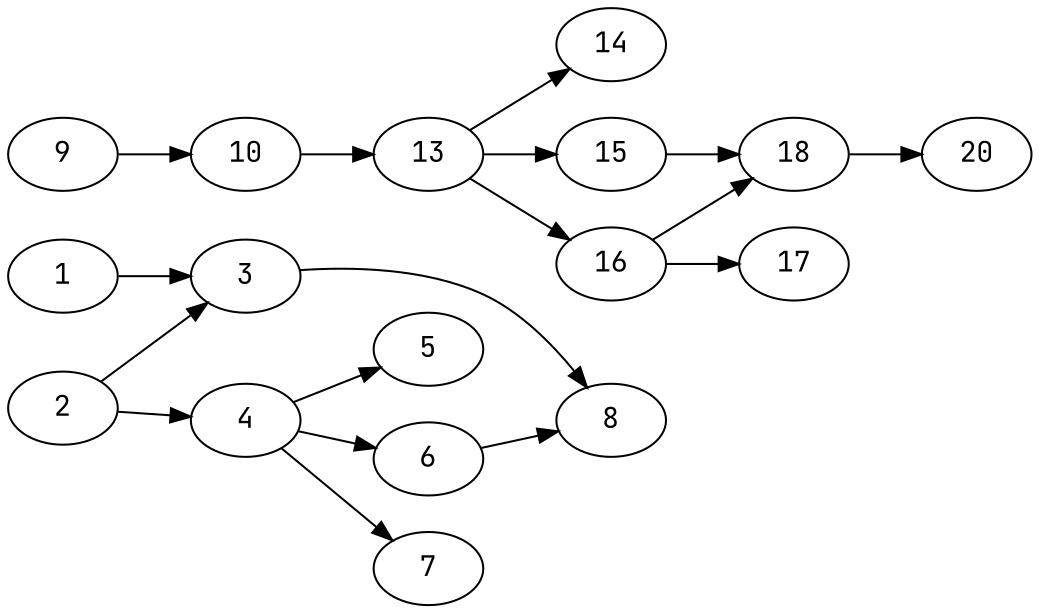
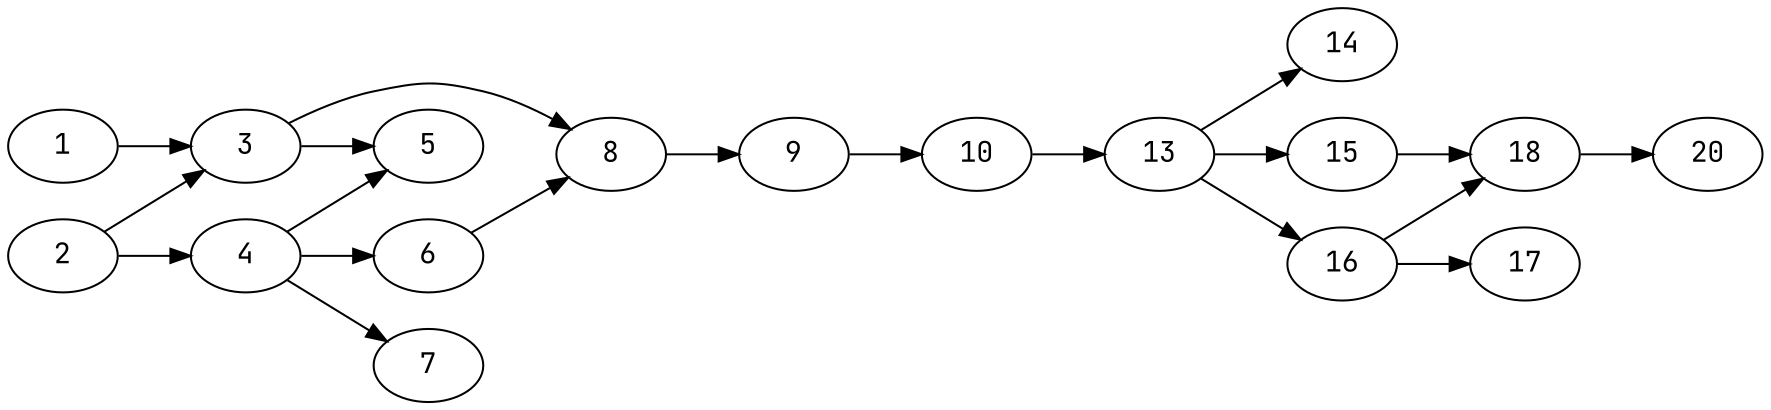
none -> (327, 146)
none -> (693, 154)
